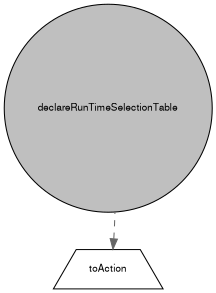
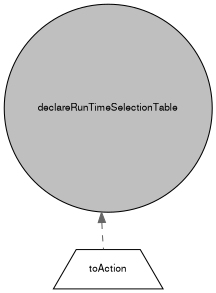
(115, 225) -> (102, 236)
